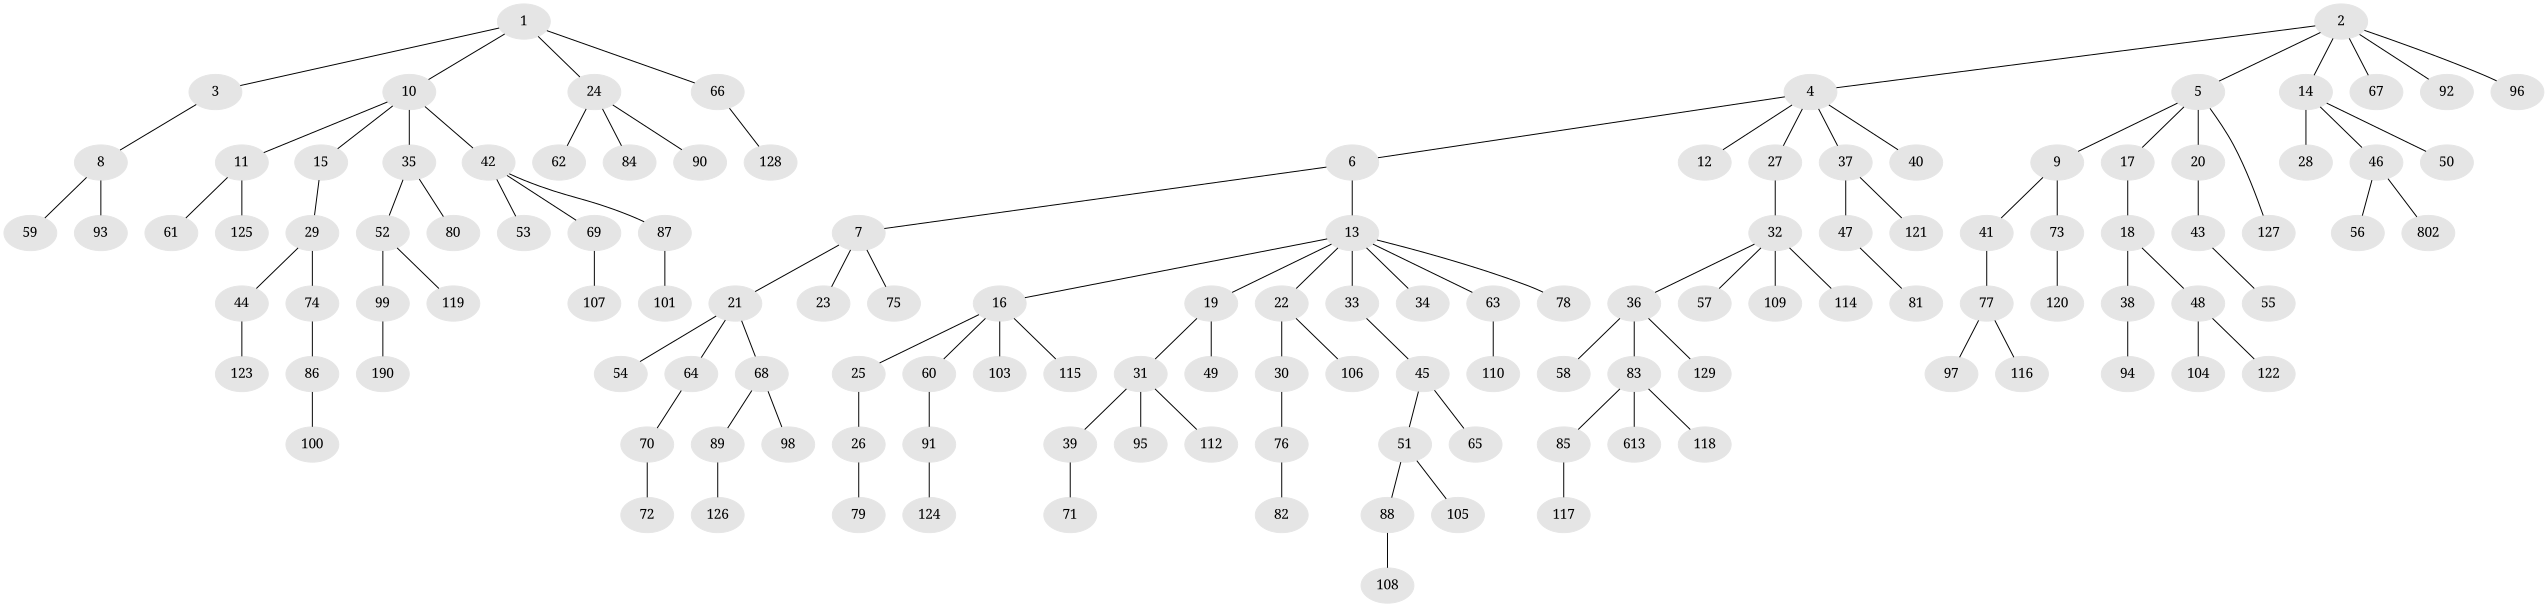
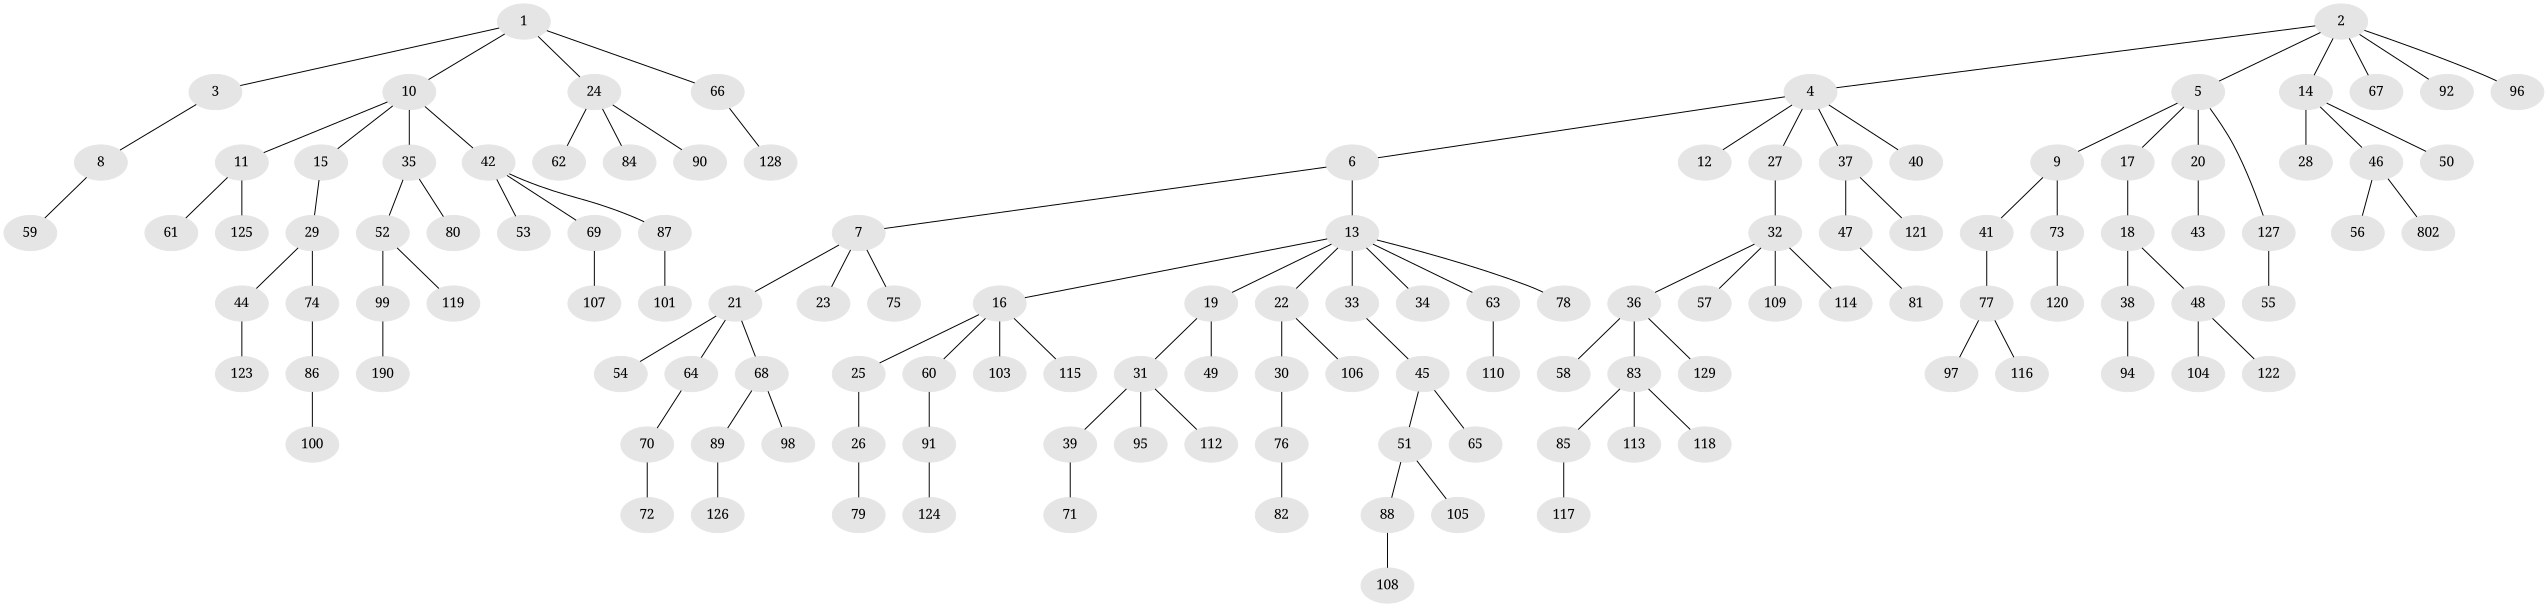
(101, 233) -> none
(2233, 268) -> (2269, 268)
(1634, 445) -> (1634, 445)
